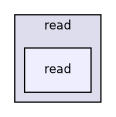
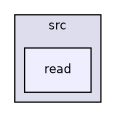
(58, 26) -> (58, 26)
